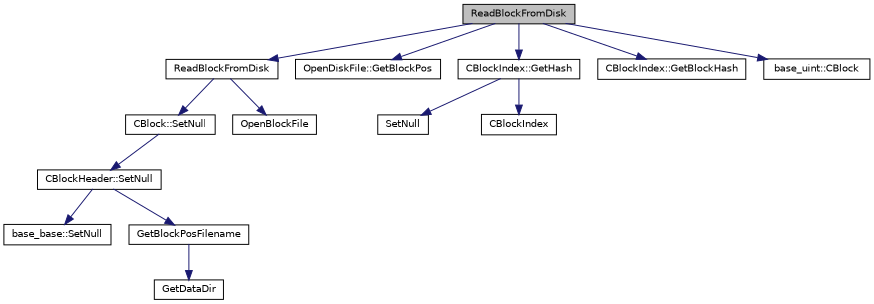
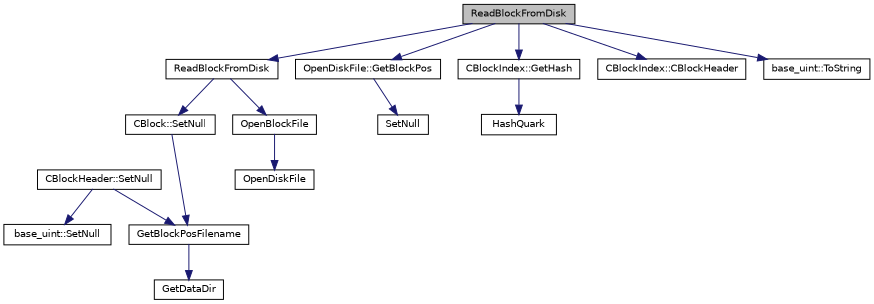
(672, 69) -> (672, 69)
(817, 69) -> (817, 69)
(465, 95) -> (383, 93)
(519, 125) -> (519, 125)
(139, 149) -> (179, 175)
none -> (275, 180)
(57, 235) -> (57, 235)
